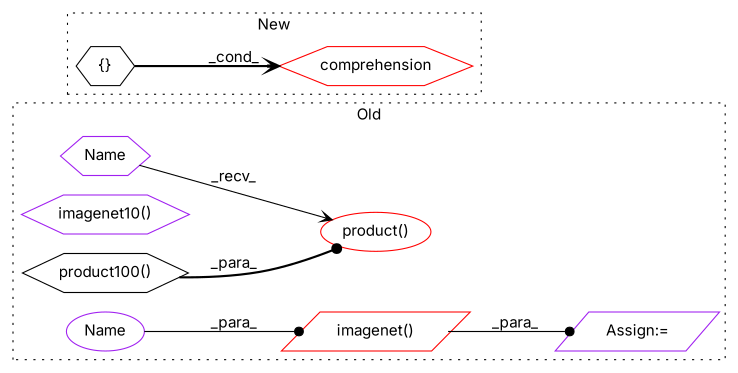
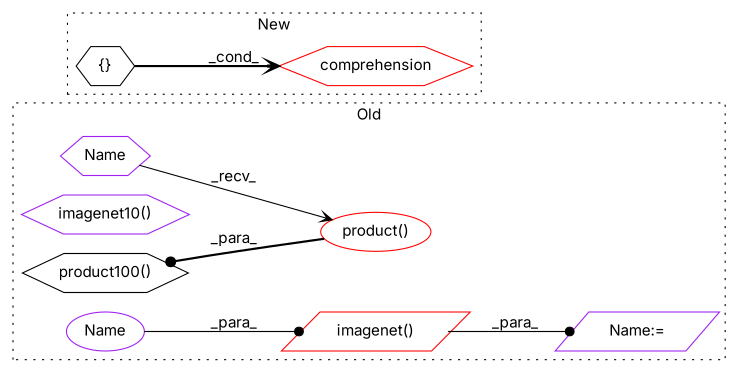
(257, 272) -> (250, 249)
(637, 332) -> (637, 332)
